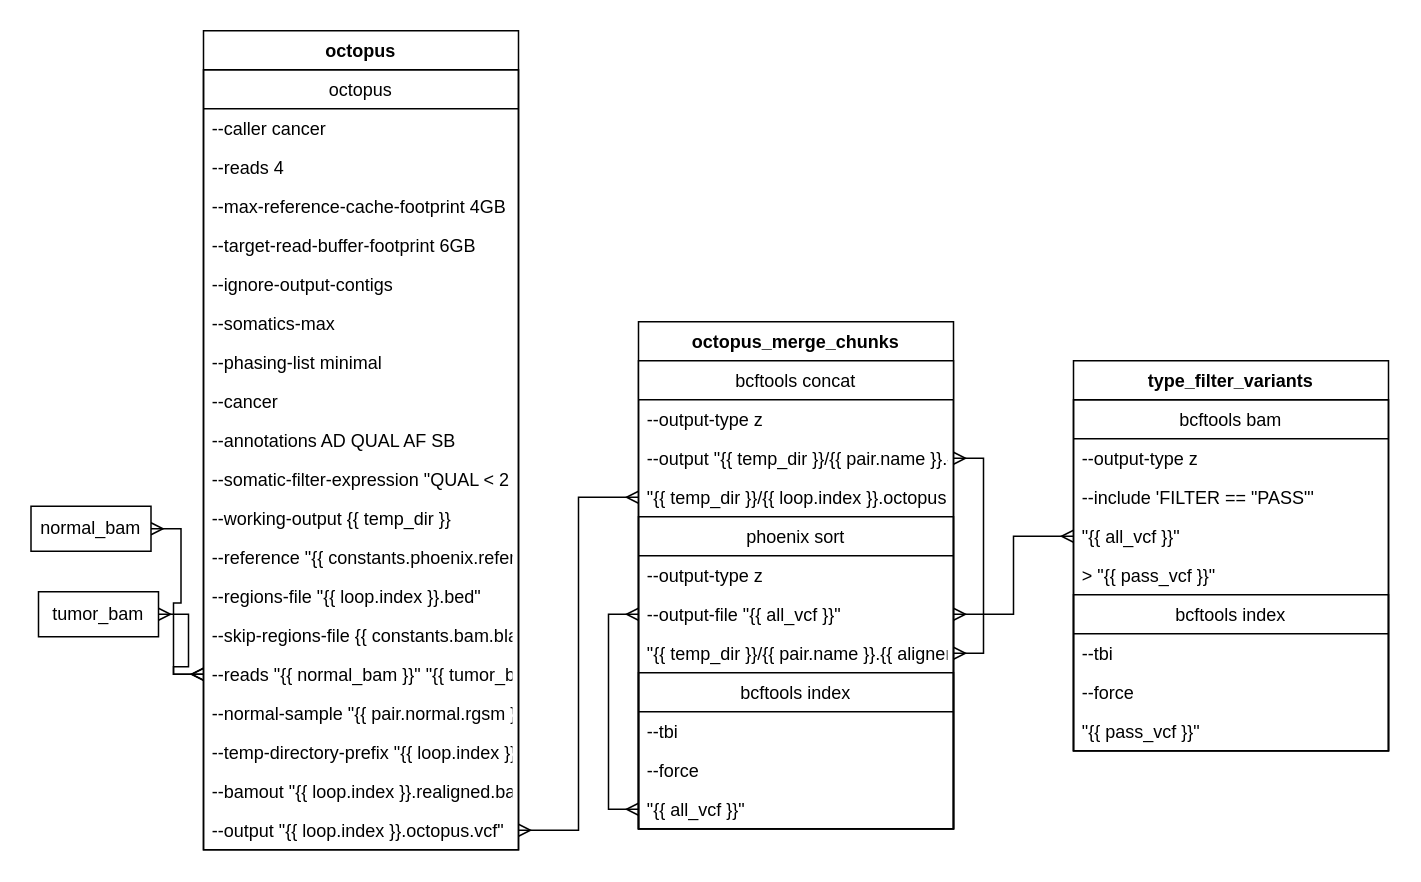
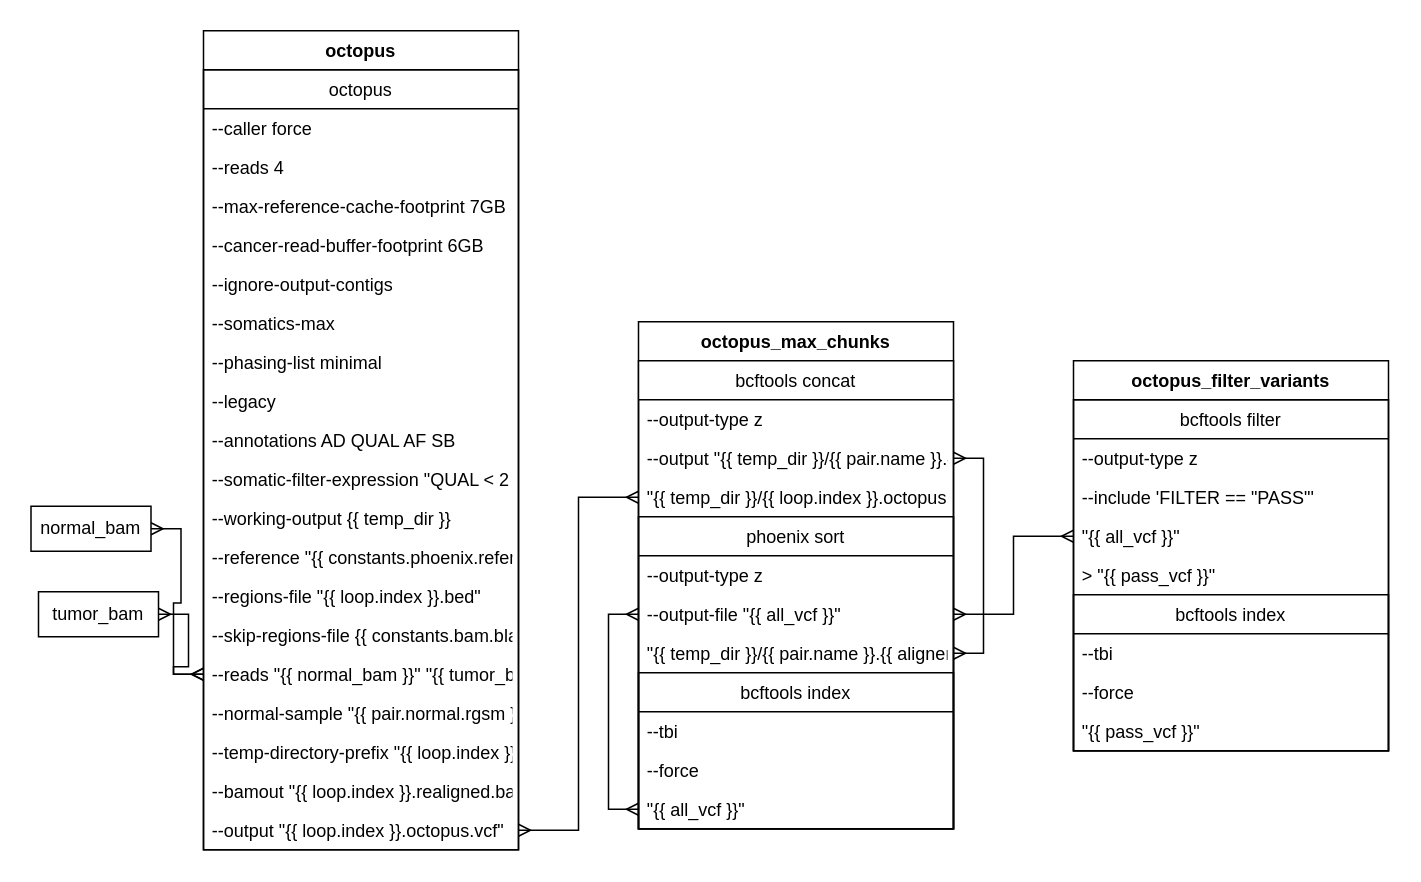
(280, 129) -> (275, 129)
(383, 207) -> (383, 207)
(378, 246) -> (378, 246)
(795, 342) -> (795, 342)
(1230, 381) -> (1230, 381)
(252, 402) -> (249, 402)
(1230, 420) -> (1230, 420)
